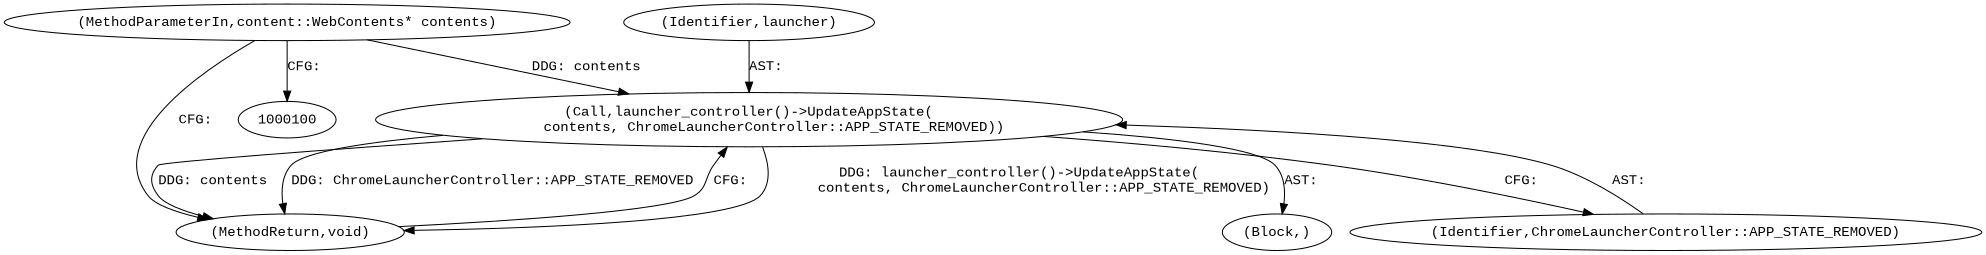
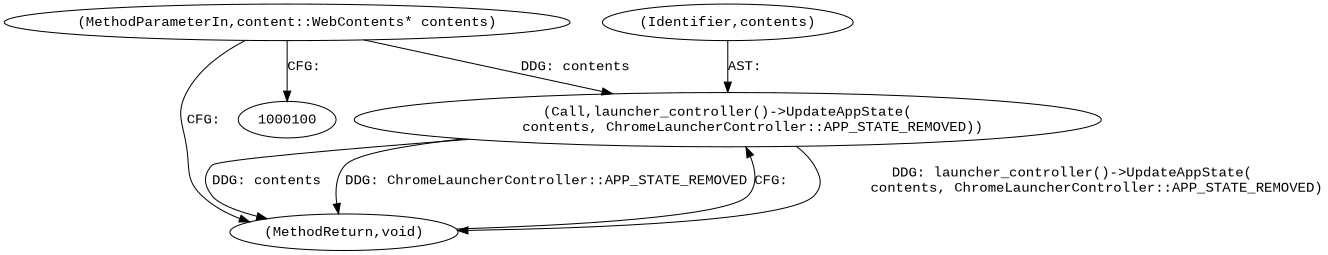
(749, 22) -> (728, 22)
(1277, 232) -> none
(1666, 232) -> none
